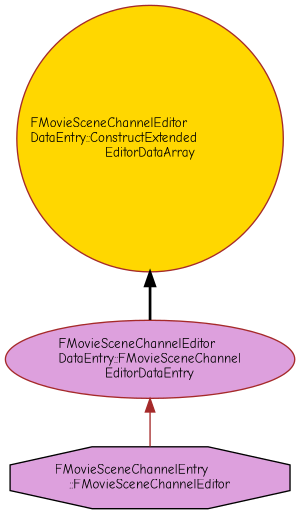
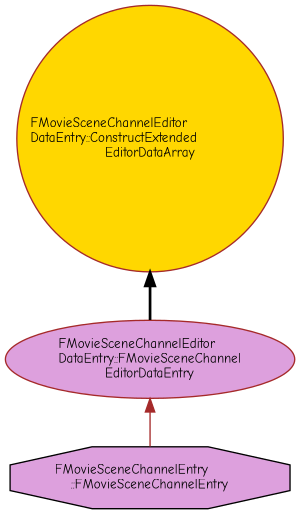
(150, 478) -> (150, 478)
